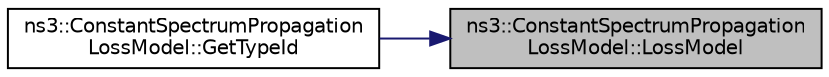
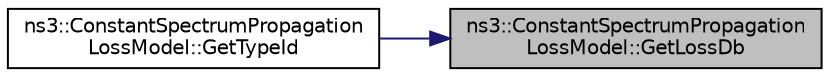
(636, 39) -> (636, 39)
